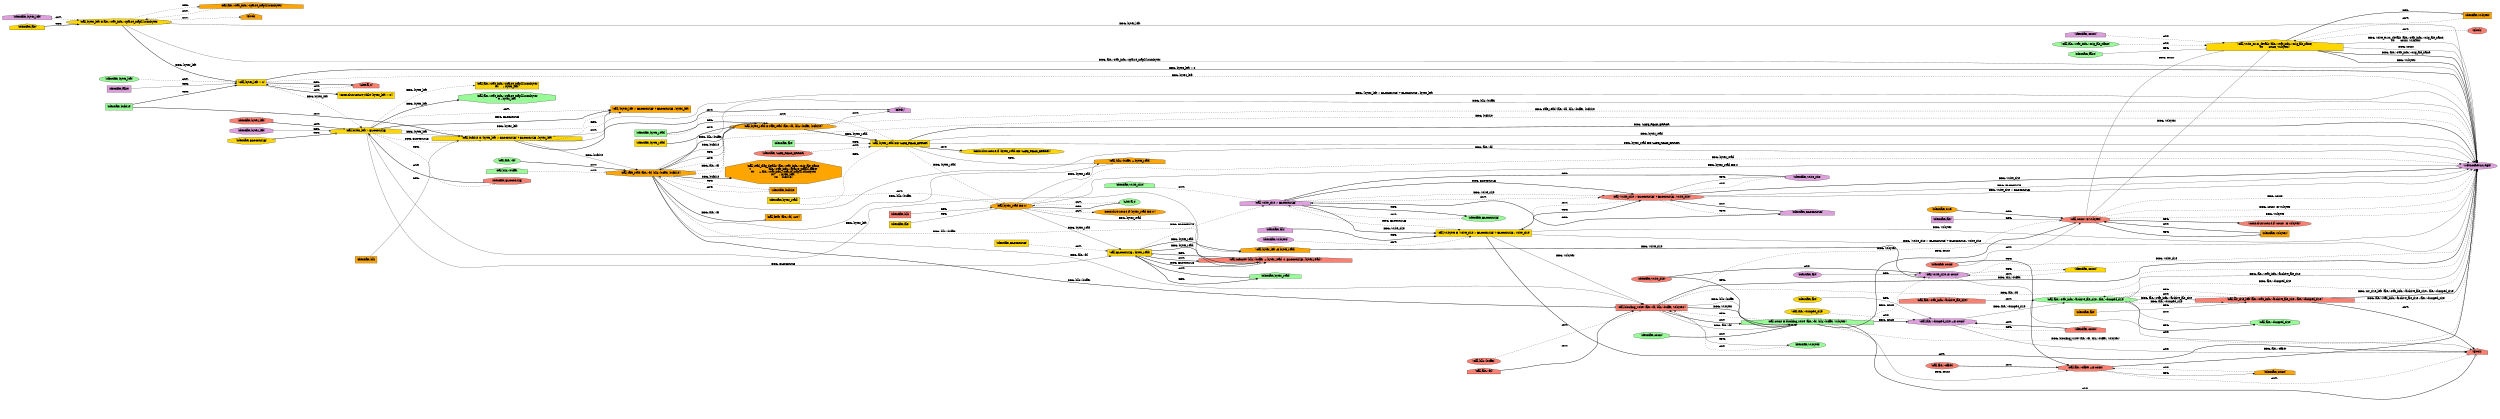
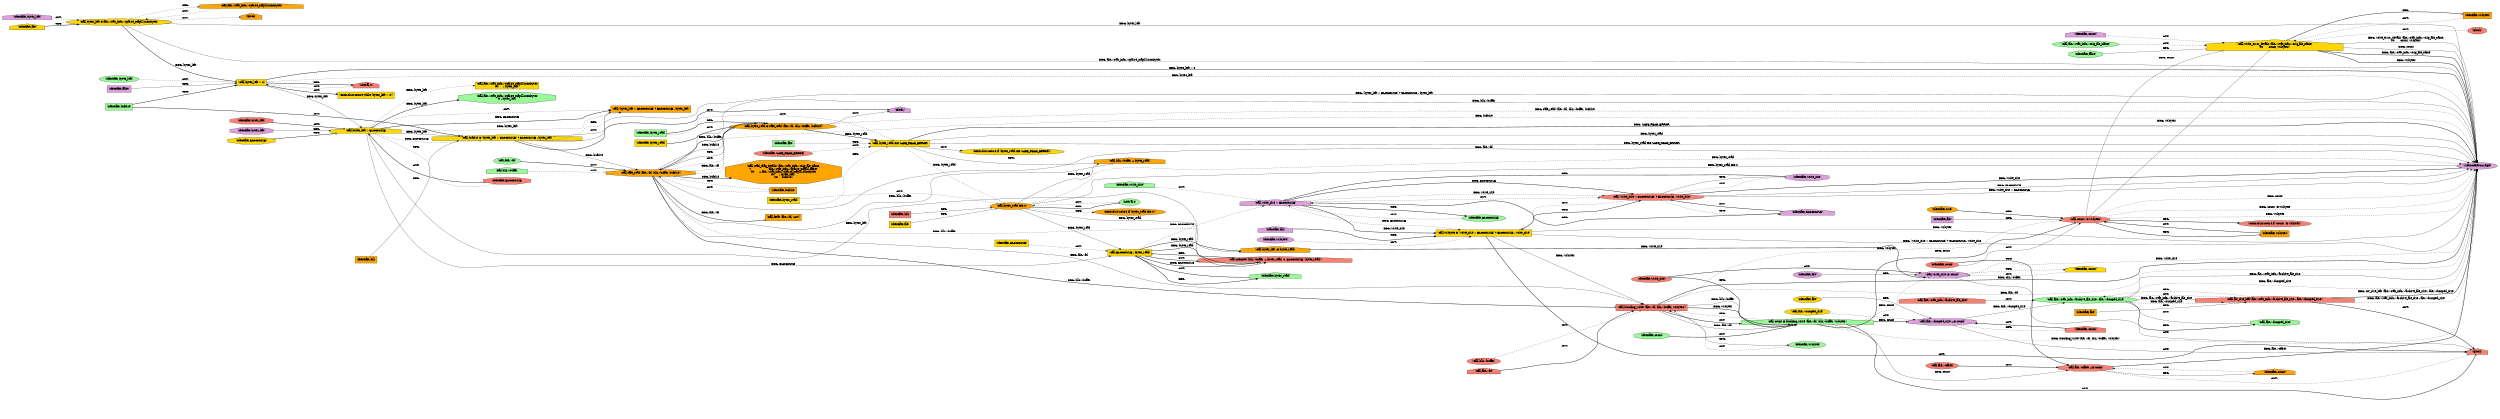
(315, 101) -> (315, 101)
(940, 149) -> (940, 149)
(1079, 211) -> (1079, 211)
